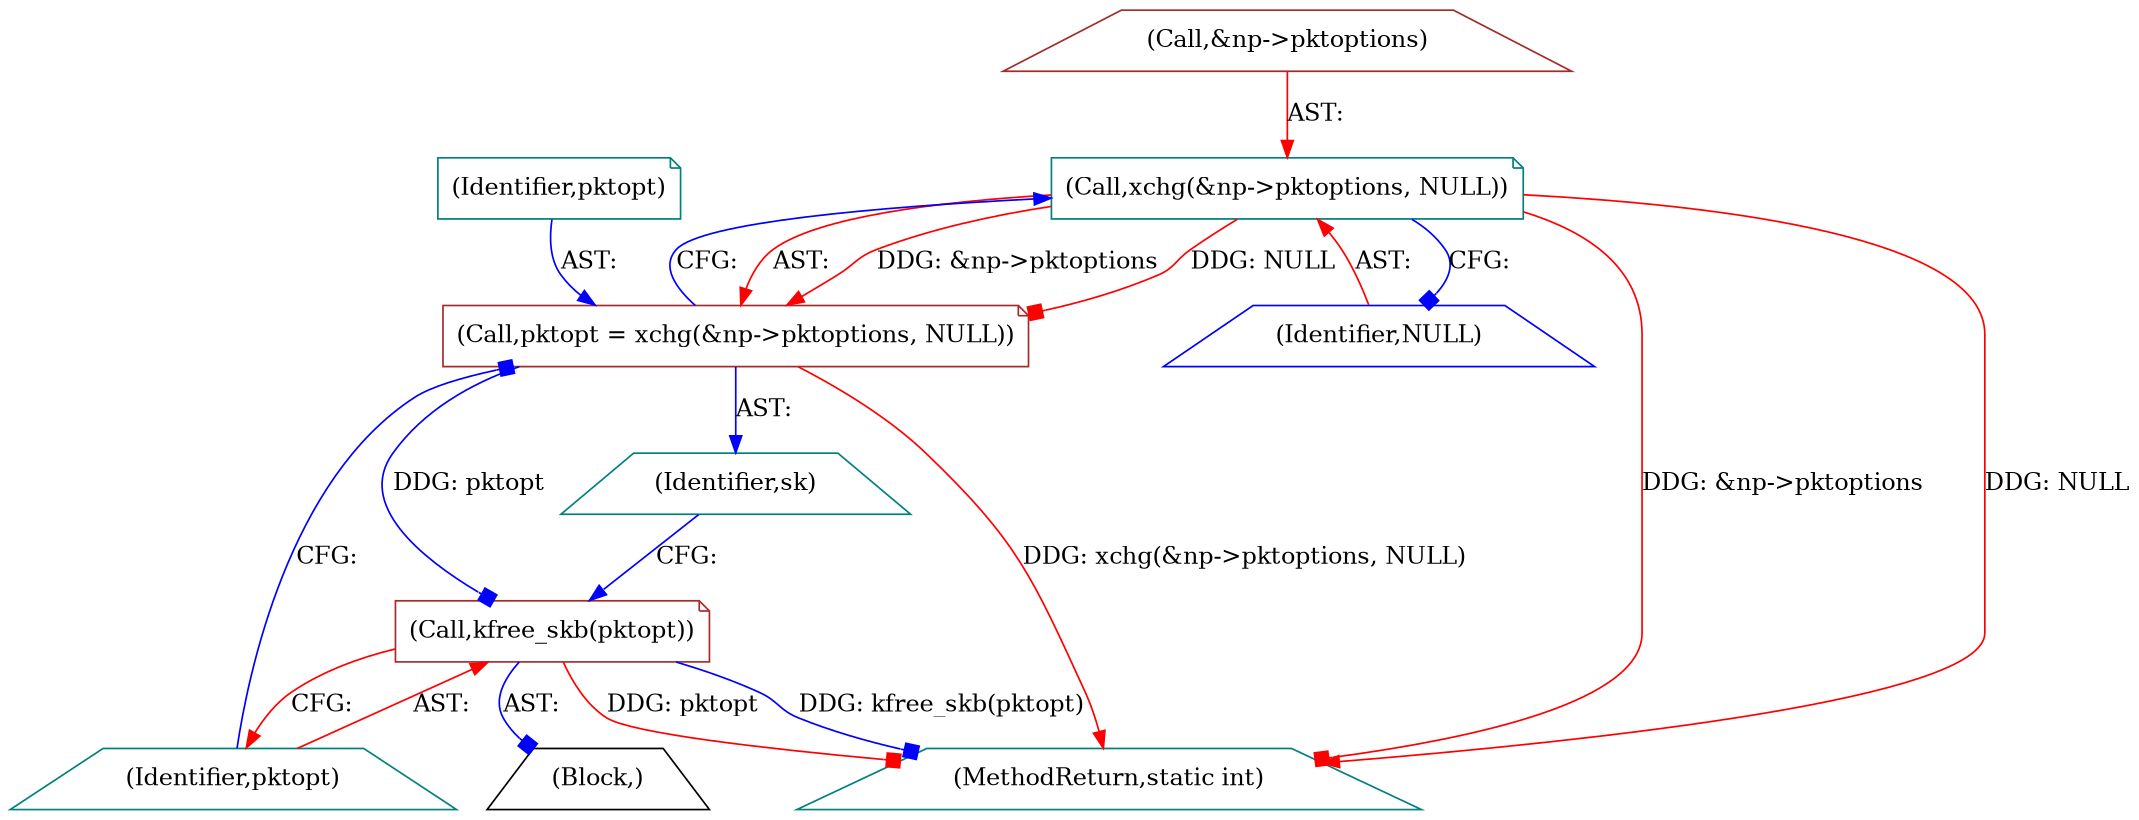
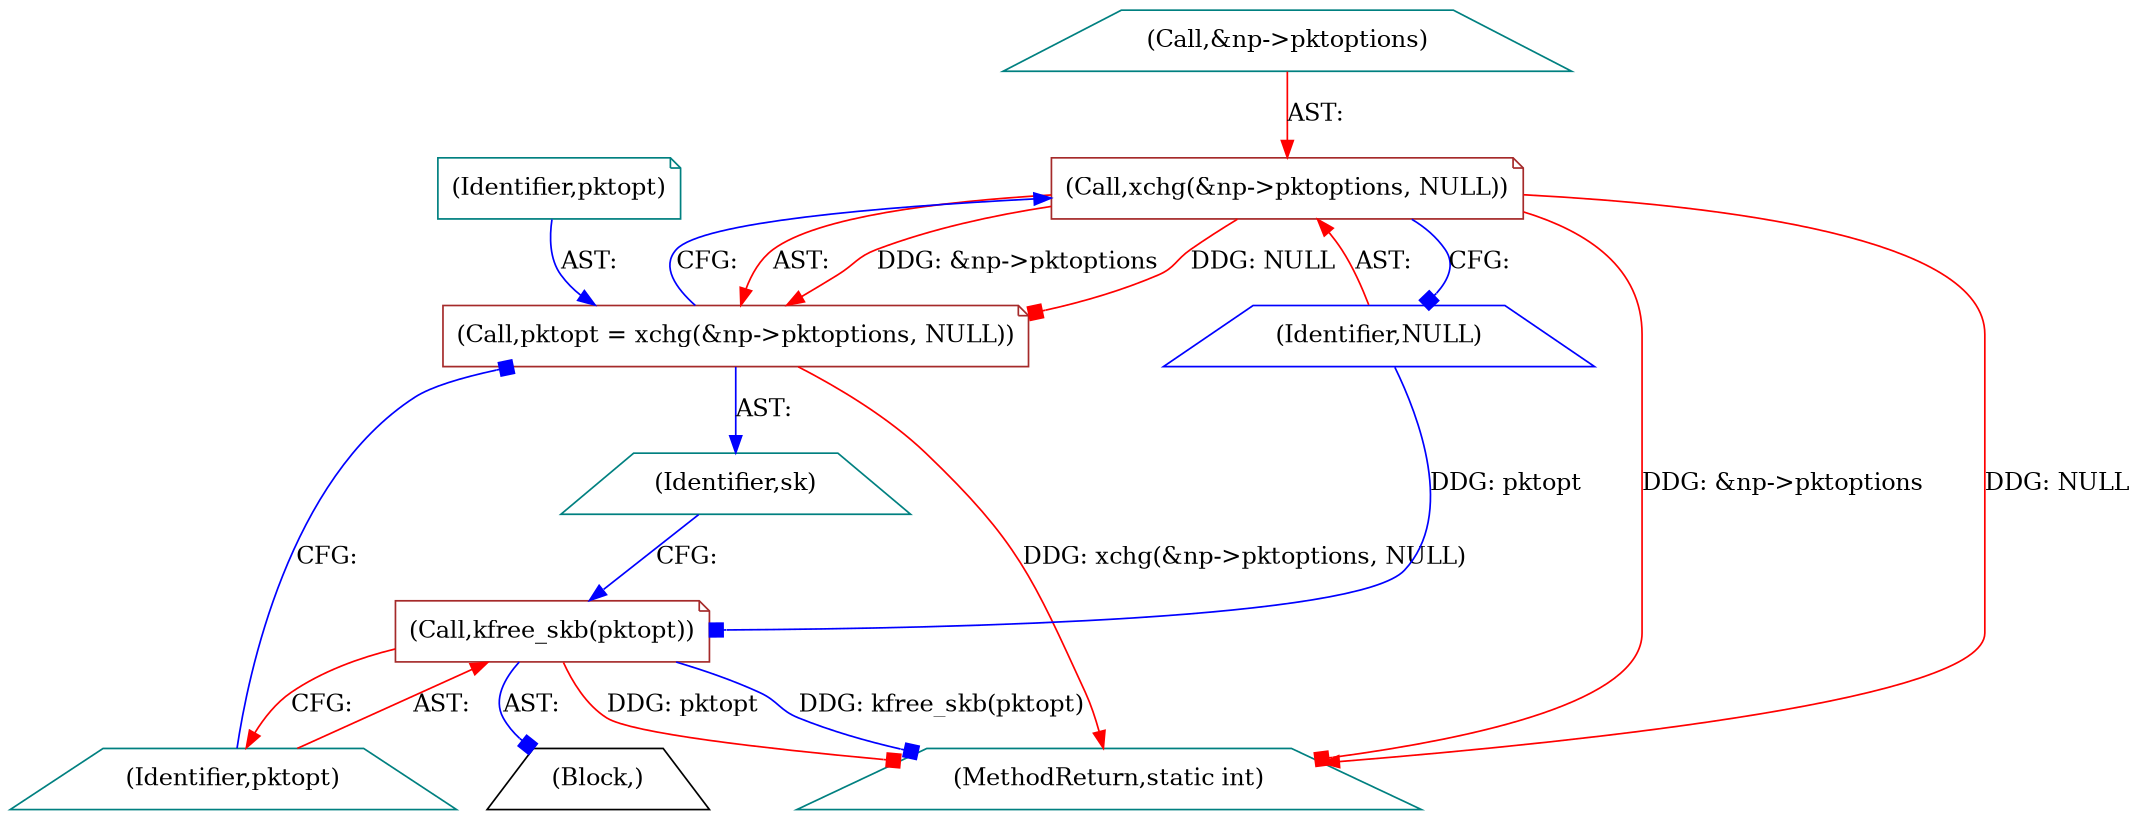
(1287, 41) -> (1287, 41)
(1287, 188) -> (1287, 188)
(387, 466) -> (1176, 615)
